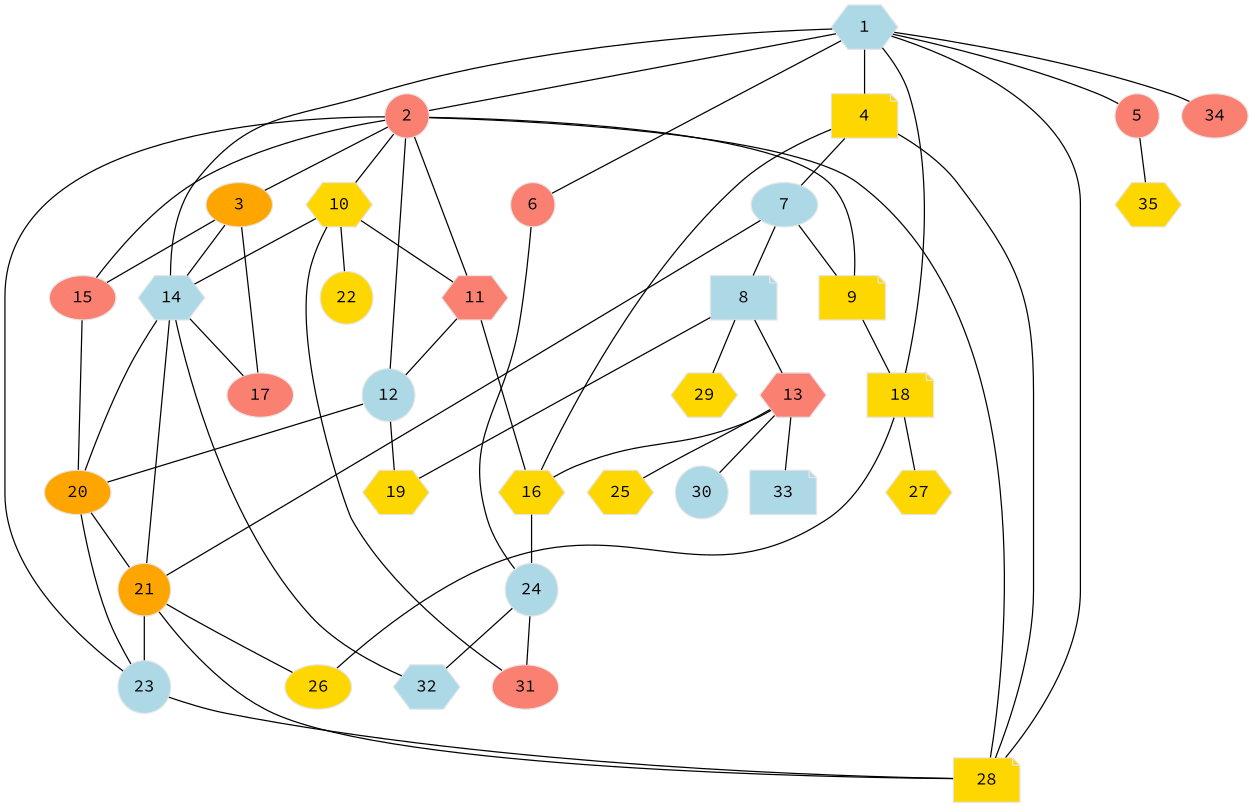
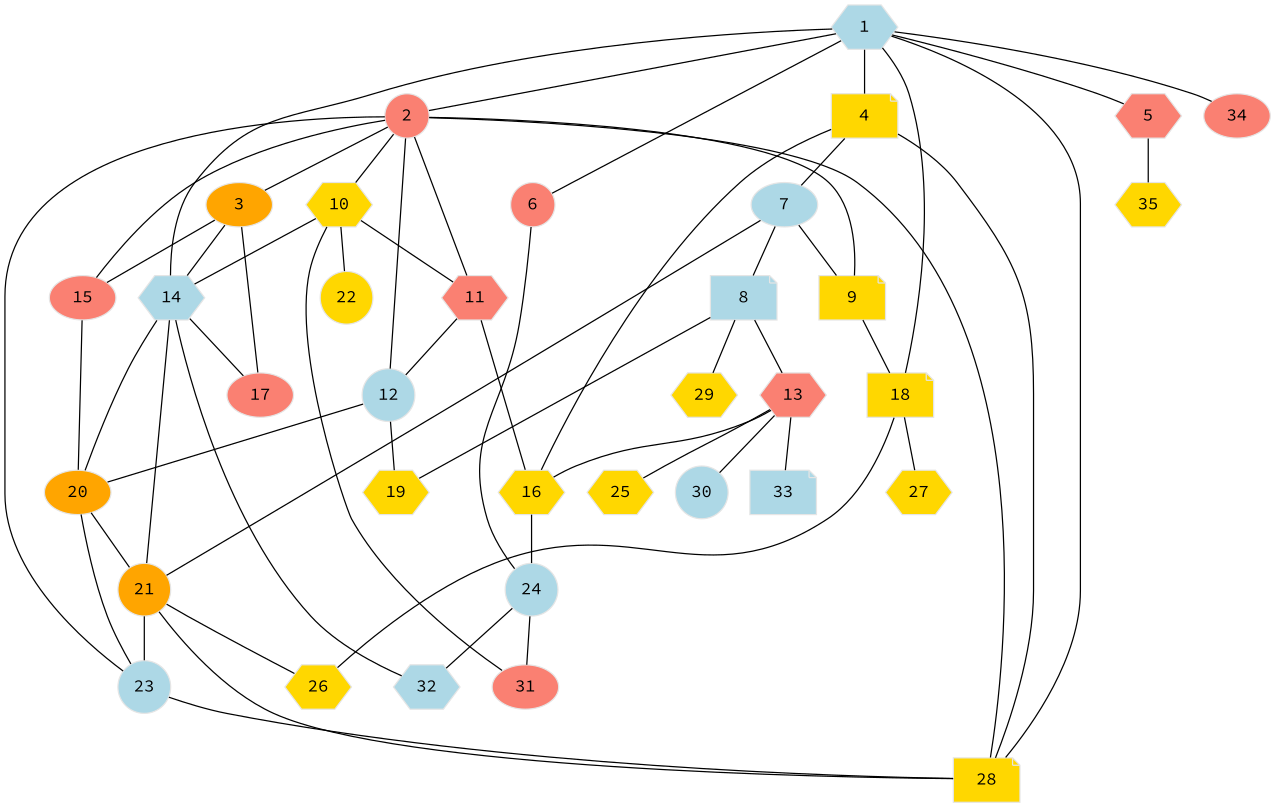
(1137, 116) -> (1148, 116)
(318, 687) -> (318, 687)
